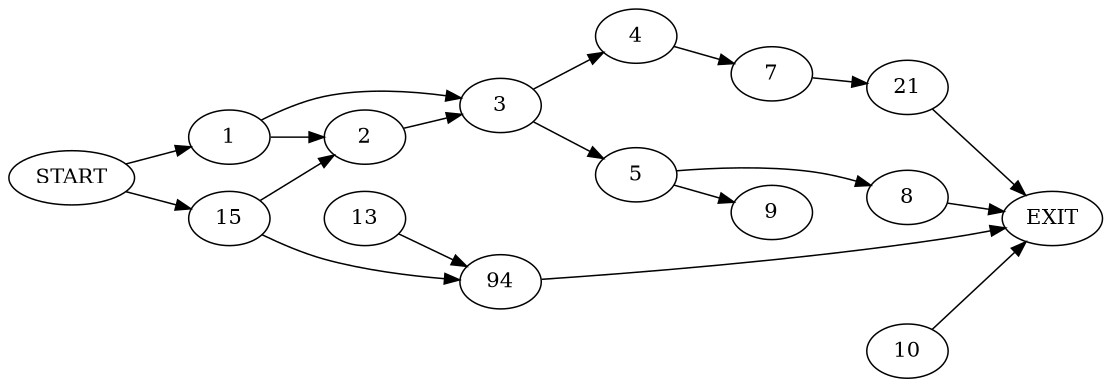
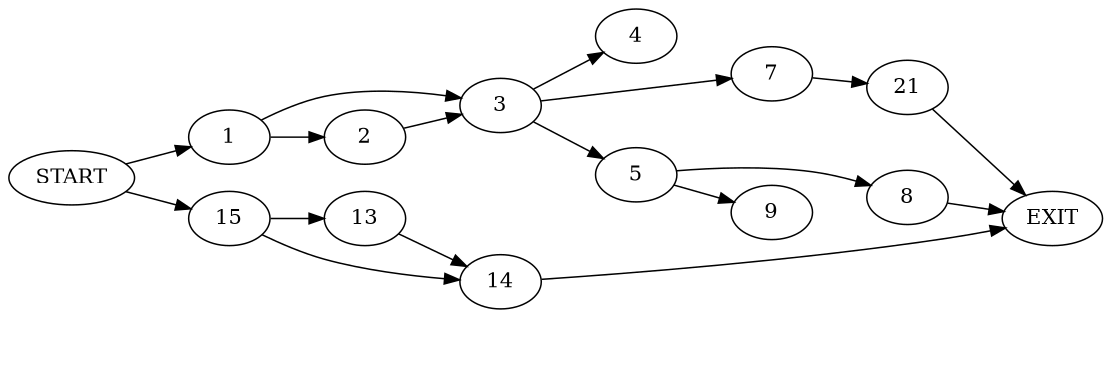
(697, 53) -> (629, 91)
(291, 182) -> (290, 219)
(501, 282) -> (501, 282)
(907, 351) -> none
